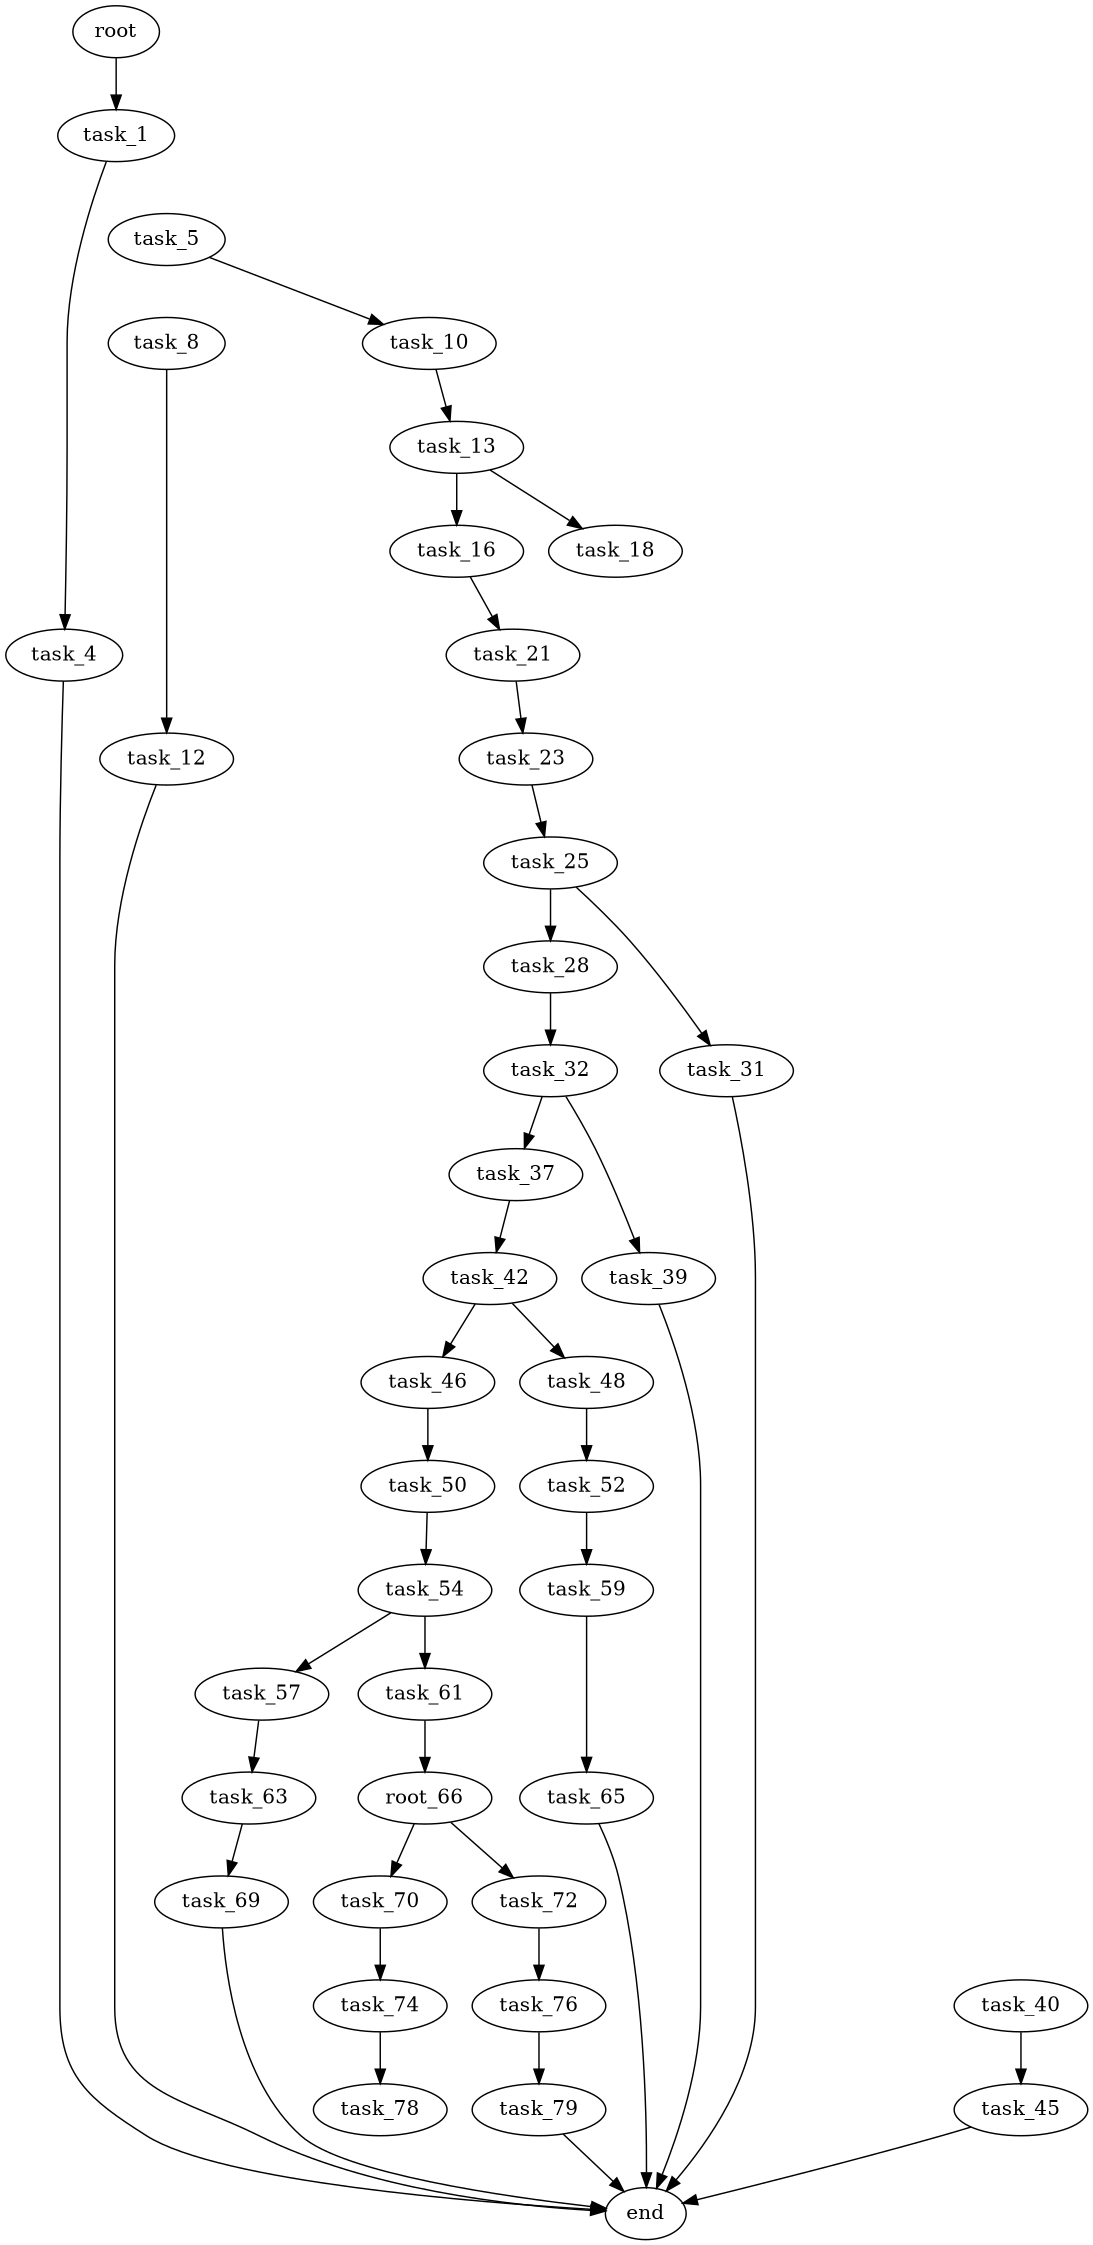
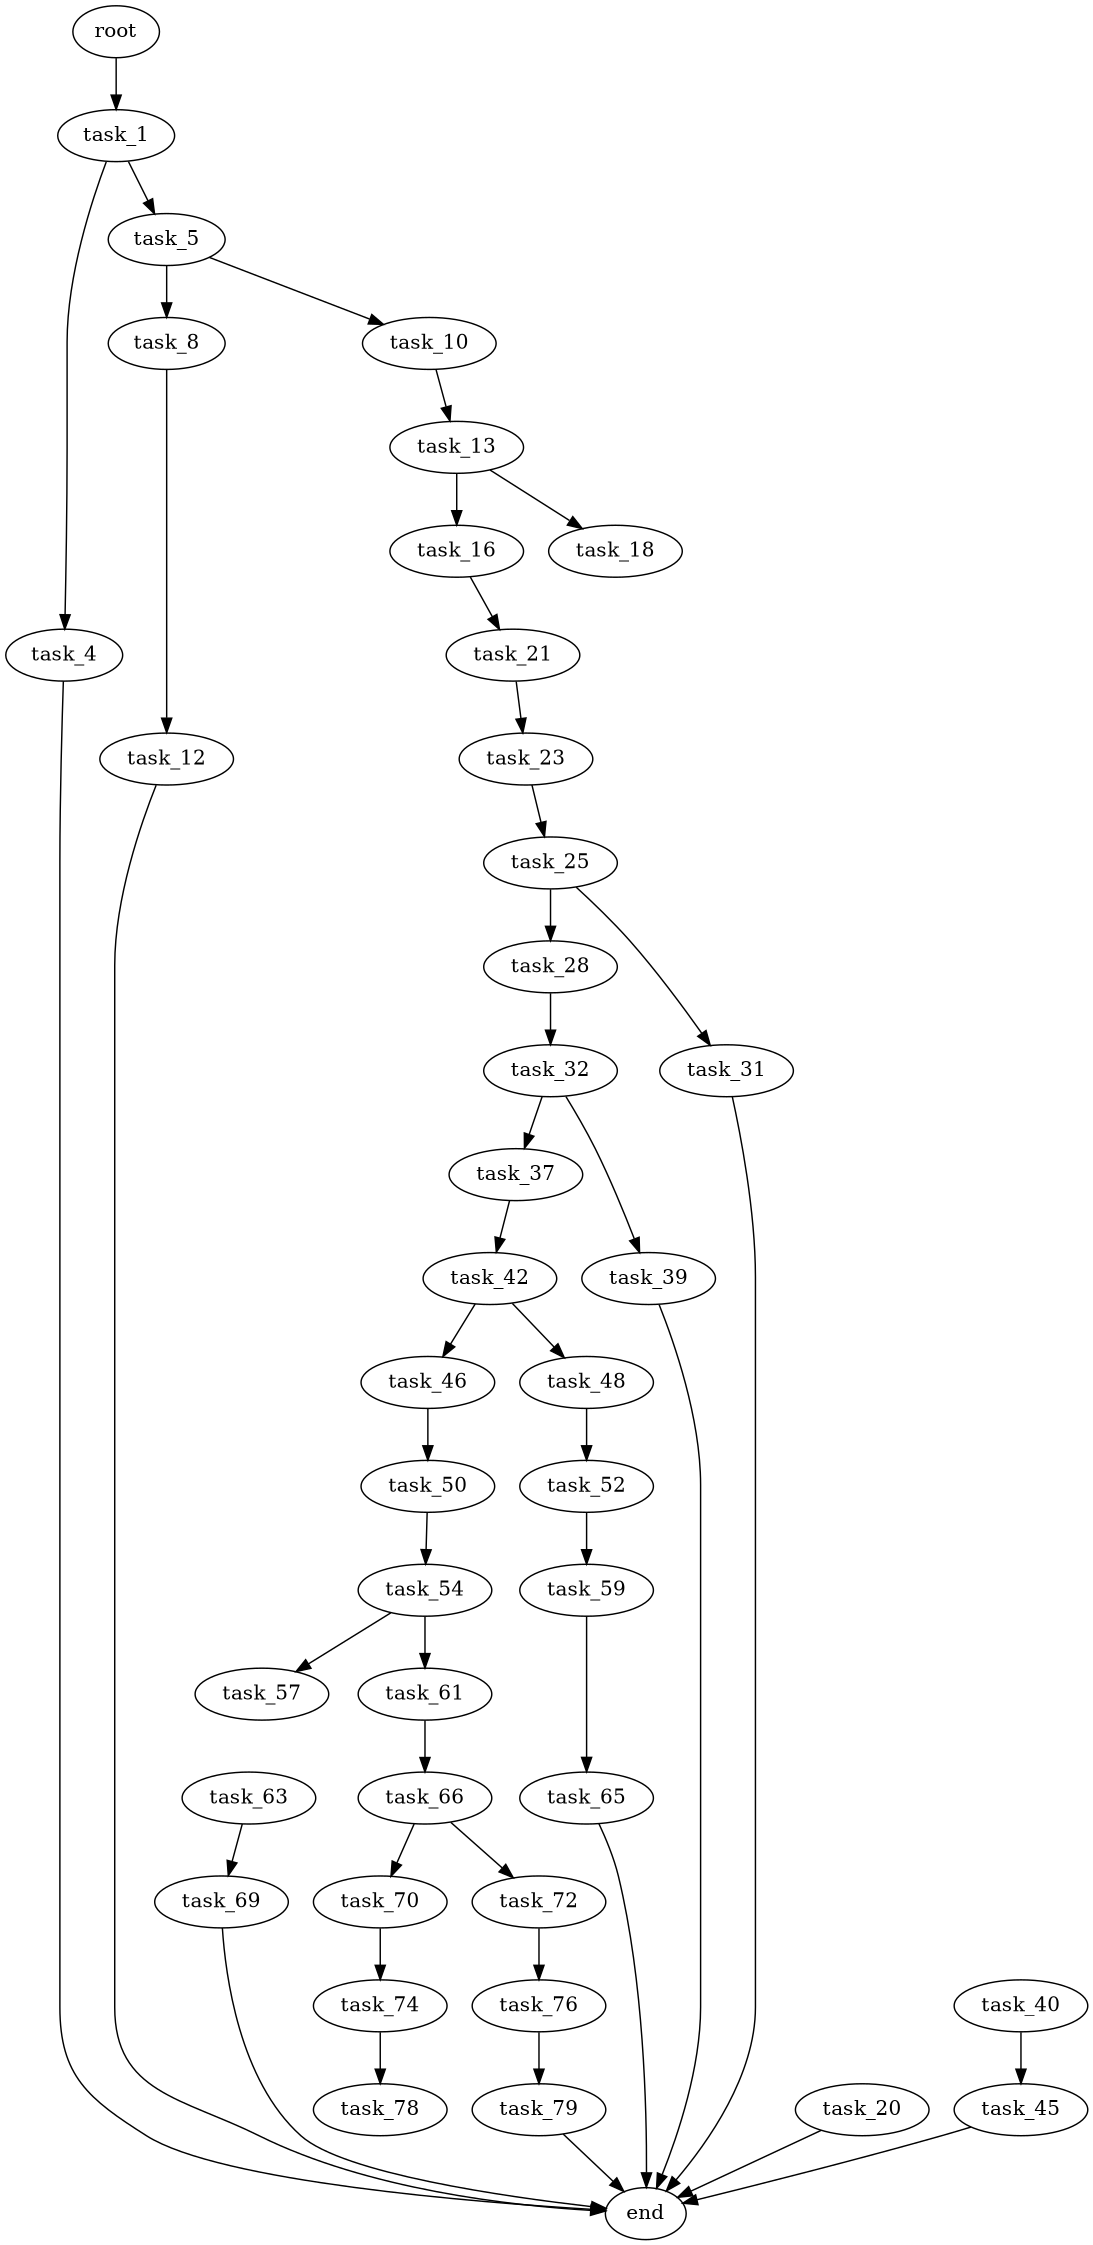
none -> (138, 181)
none -> (167, 284)
(256, 1739) -> none
(425, 1798) -> (425, 1798)
none -> (862, 2110)
